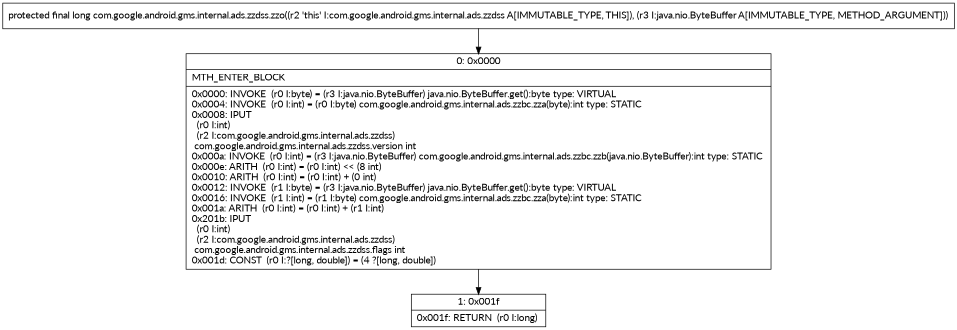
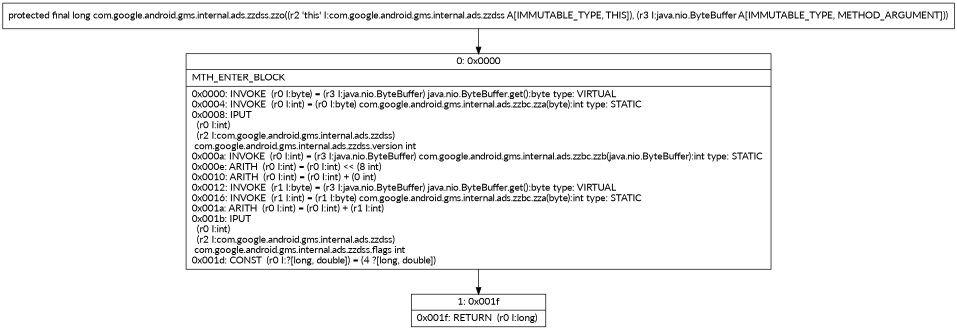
(224, 219) -> (224, 219)
